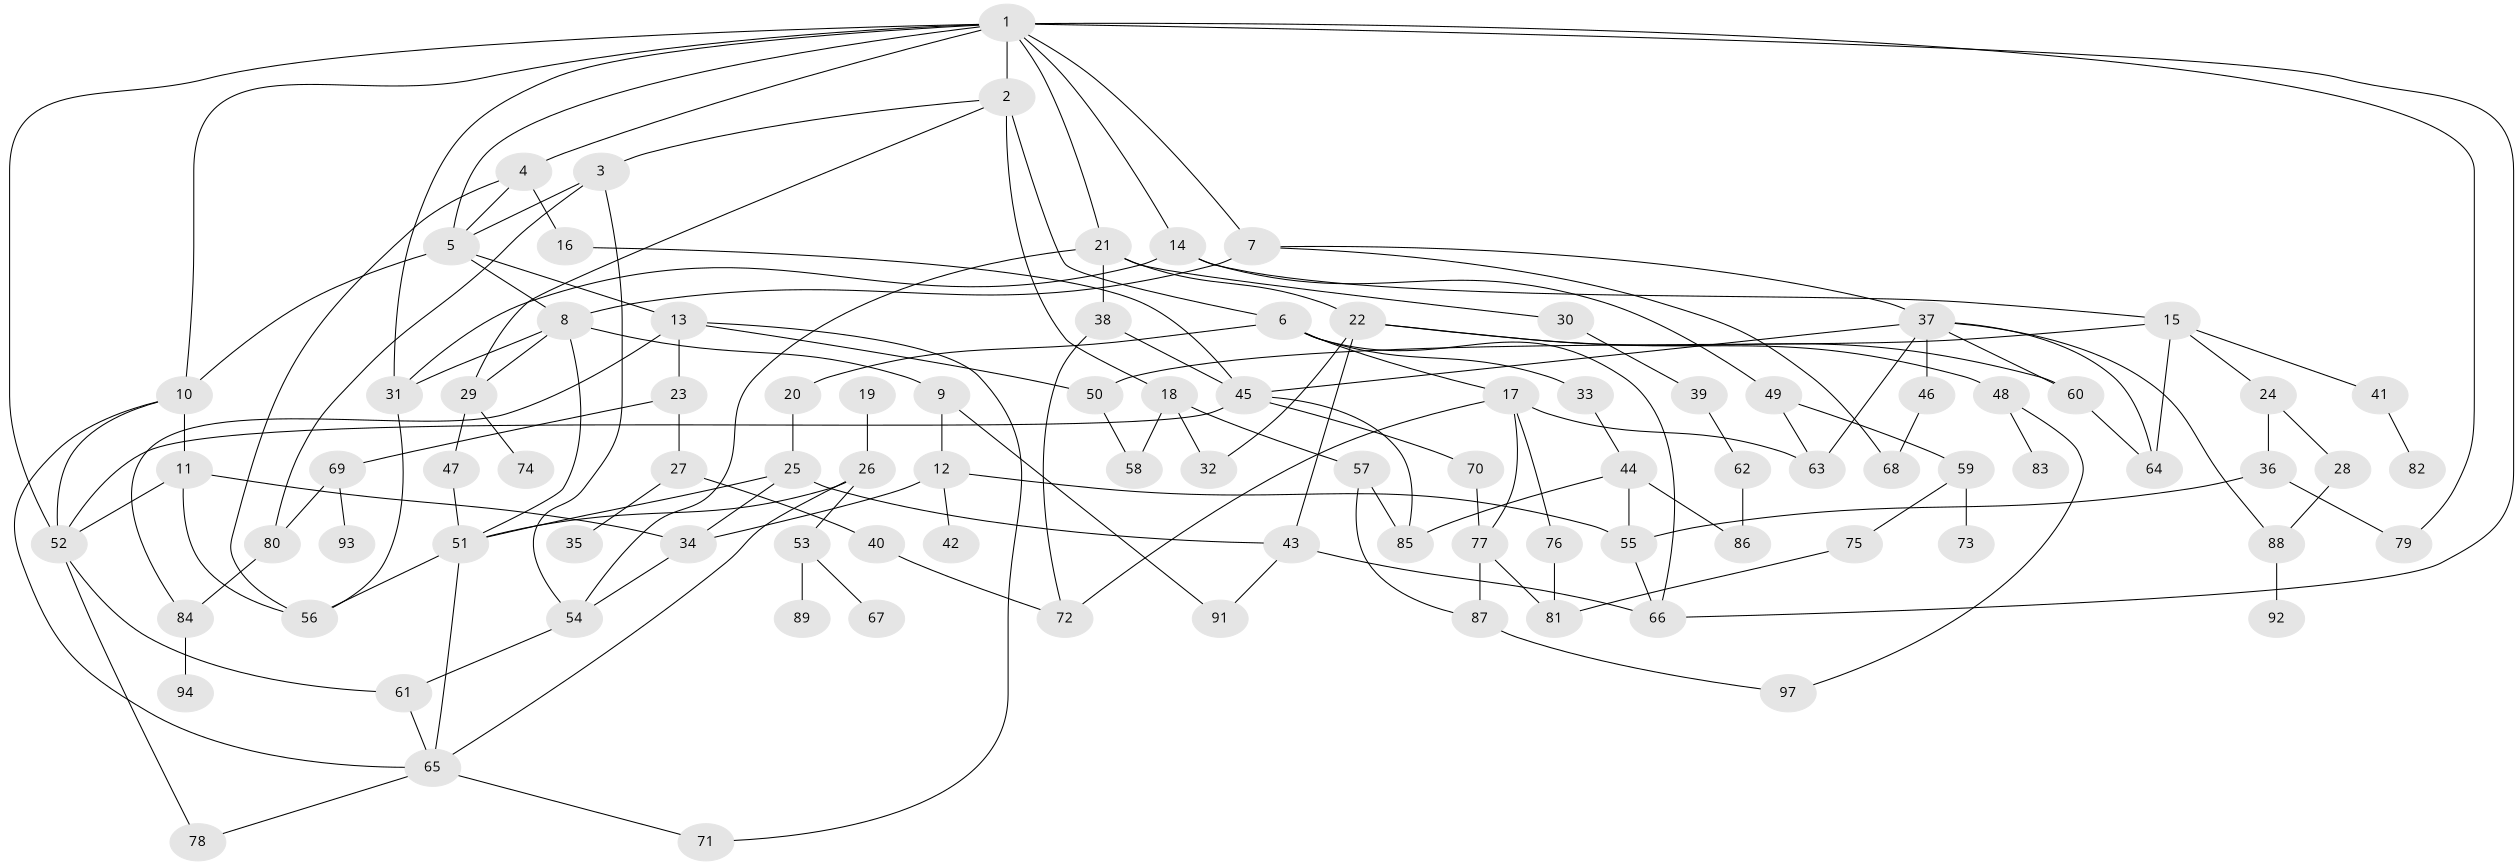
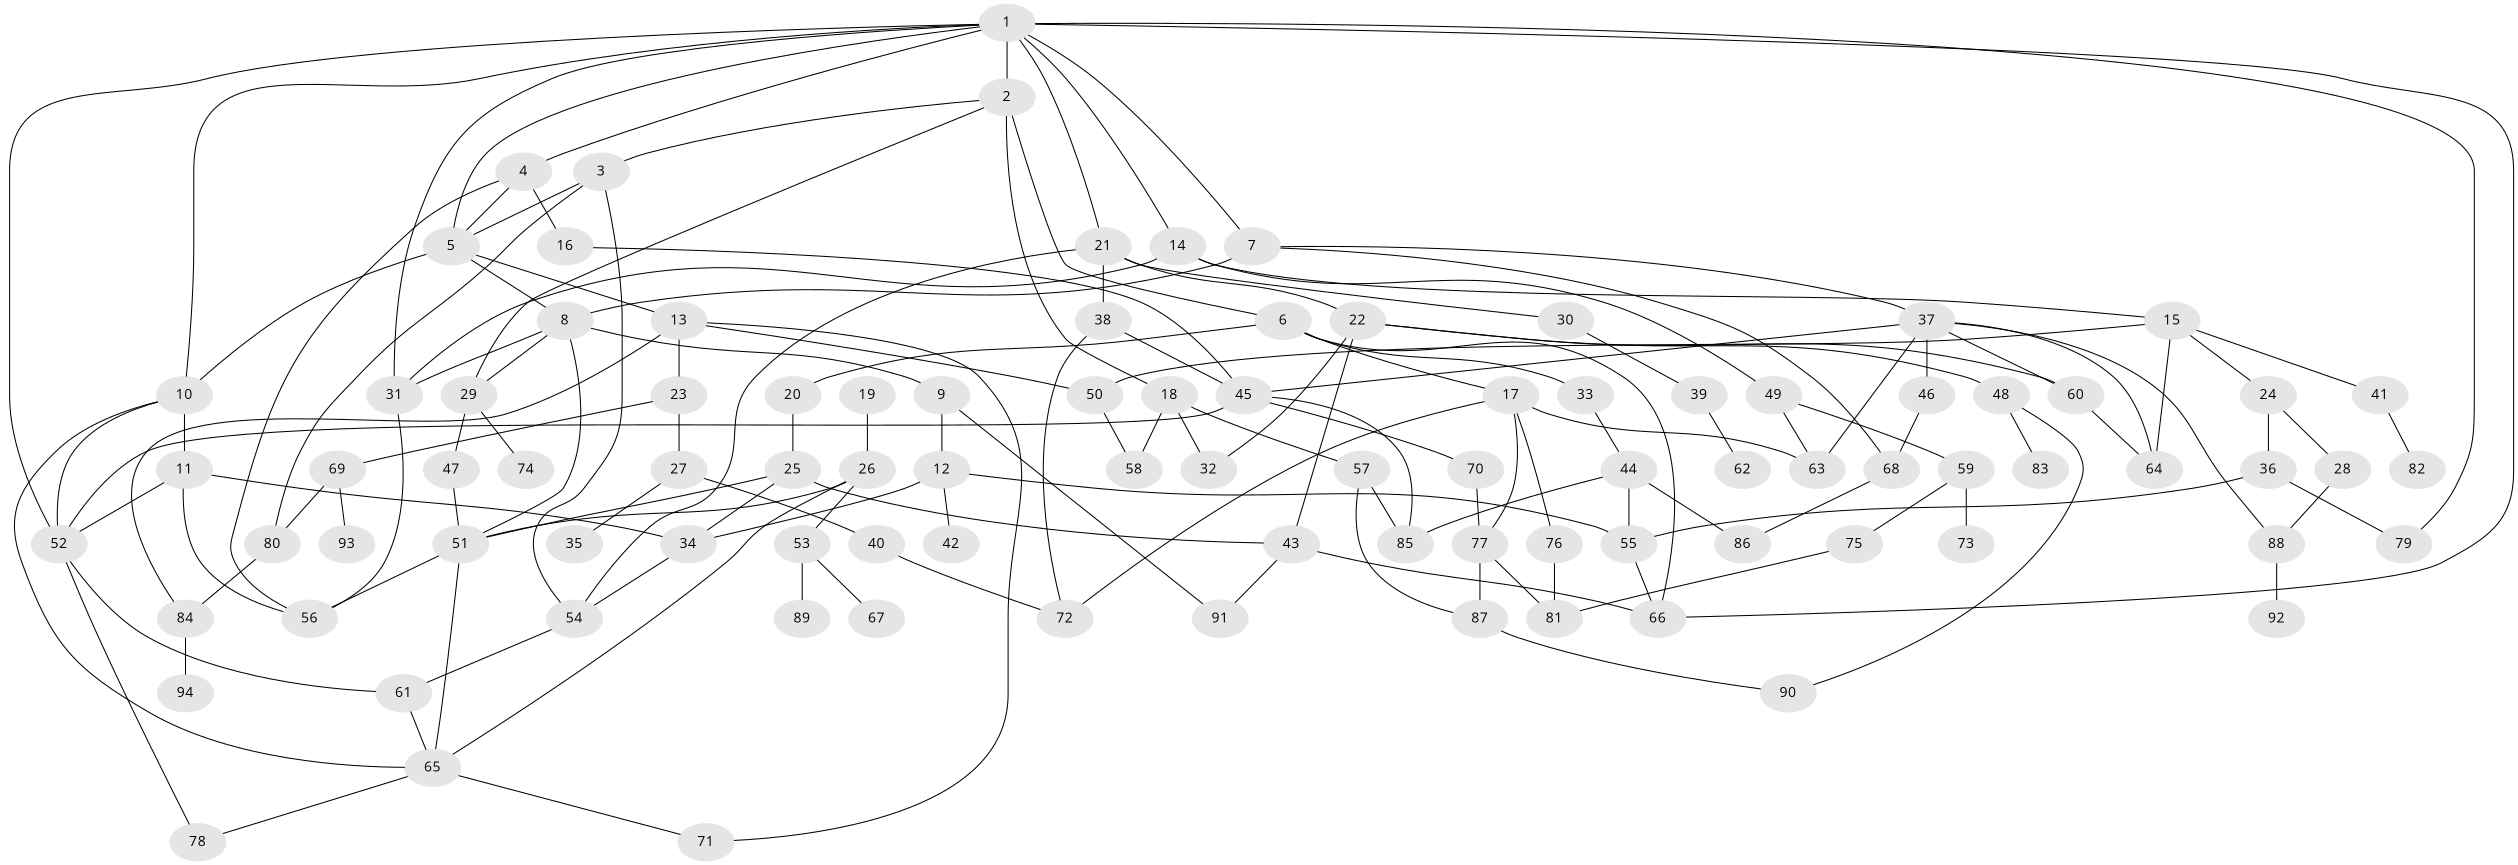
(1743, 507) -> (1820, 506)
(1788, 693) -> (1788, 693)
